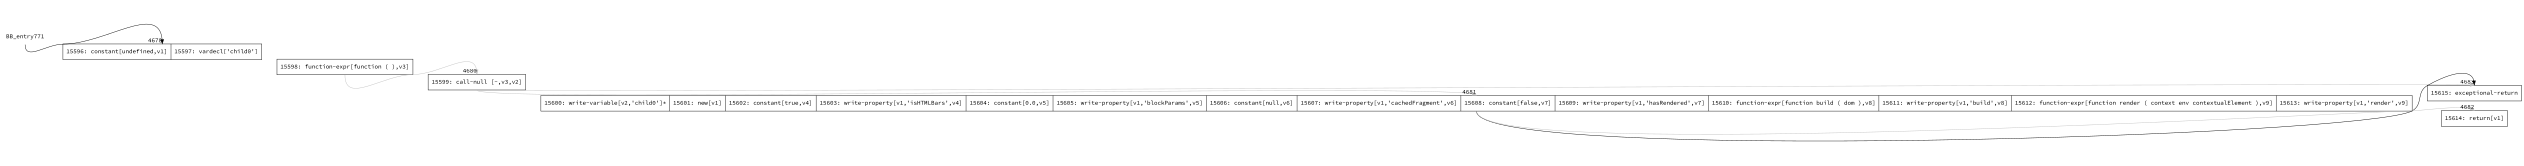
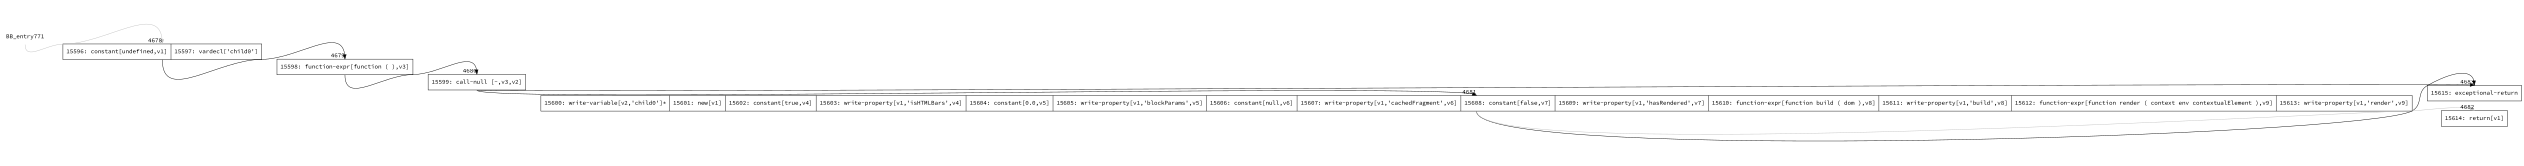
(96, 38) -> (96, 38)
none -> (250, 61)
(409, 75) -> (409, 75)
(1474, 88) -> (1474, 88)
(975, 93) -> (975, 93)
